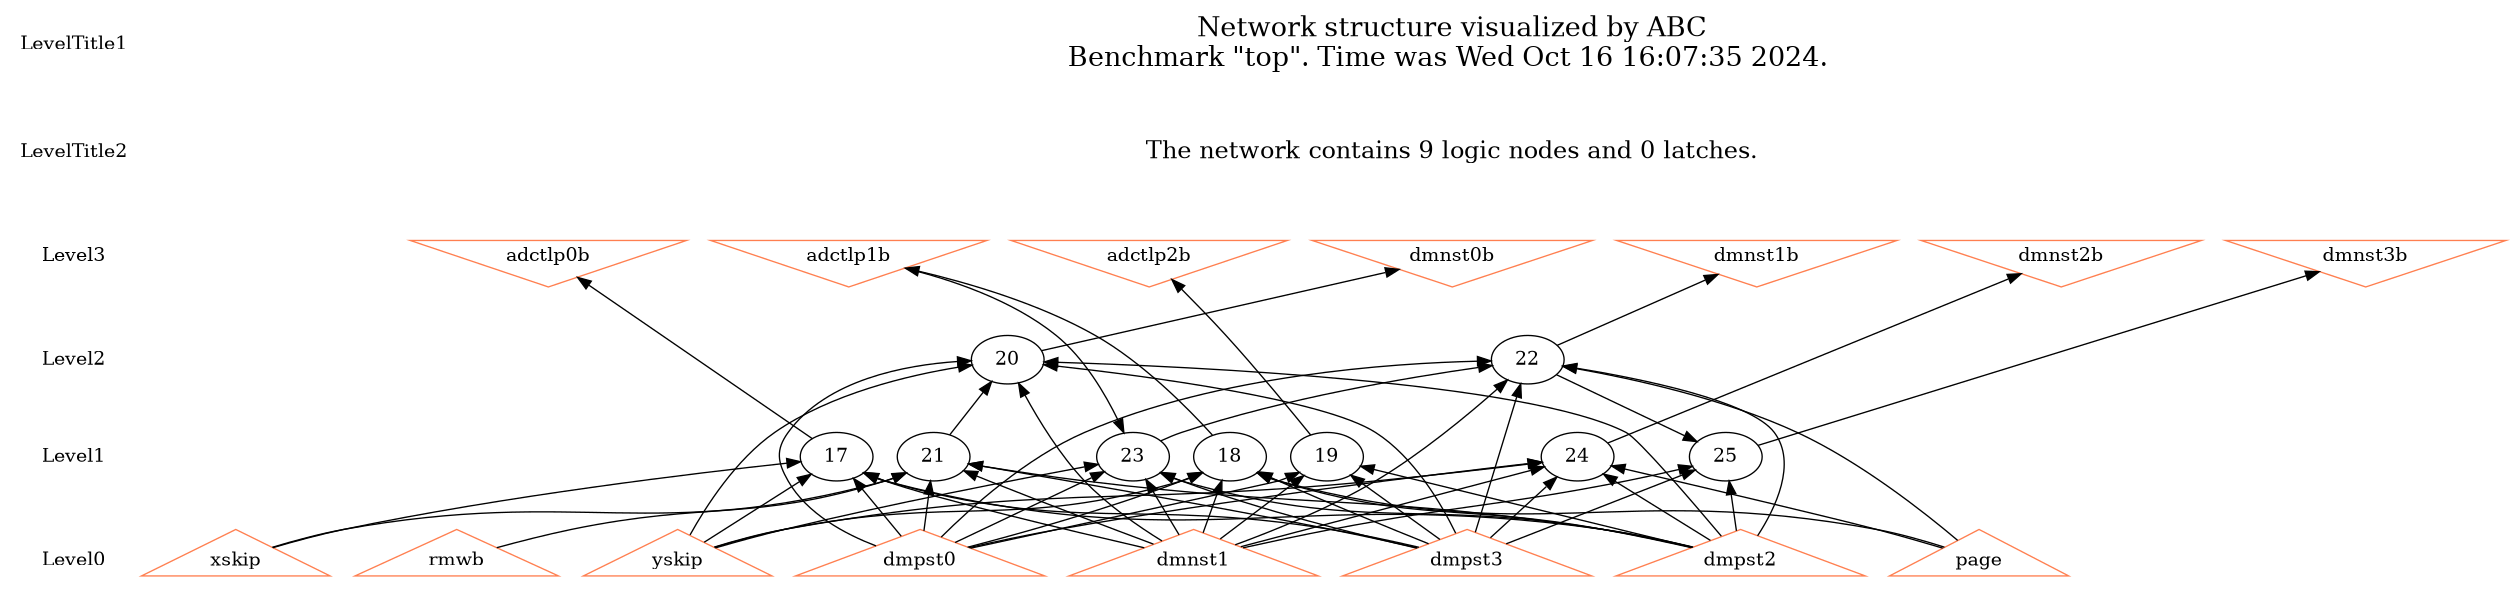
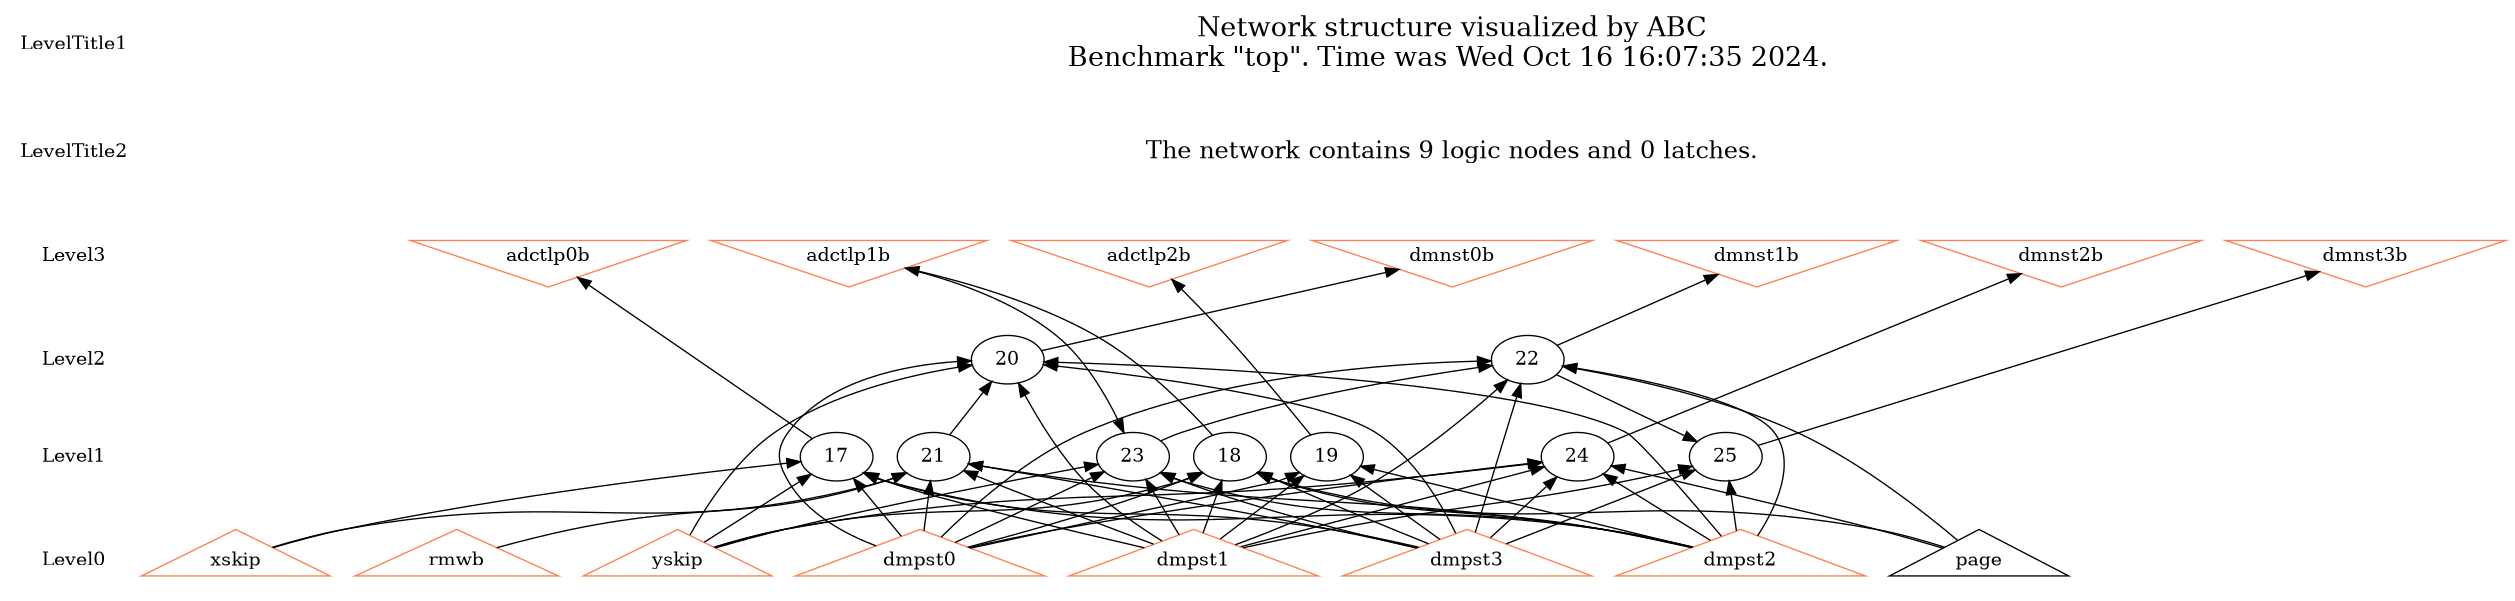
(1194, 560) -> (1194, 560)
(1979, 560) -> (1979, 560)
